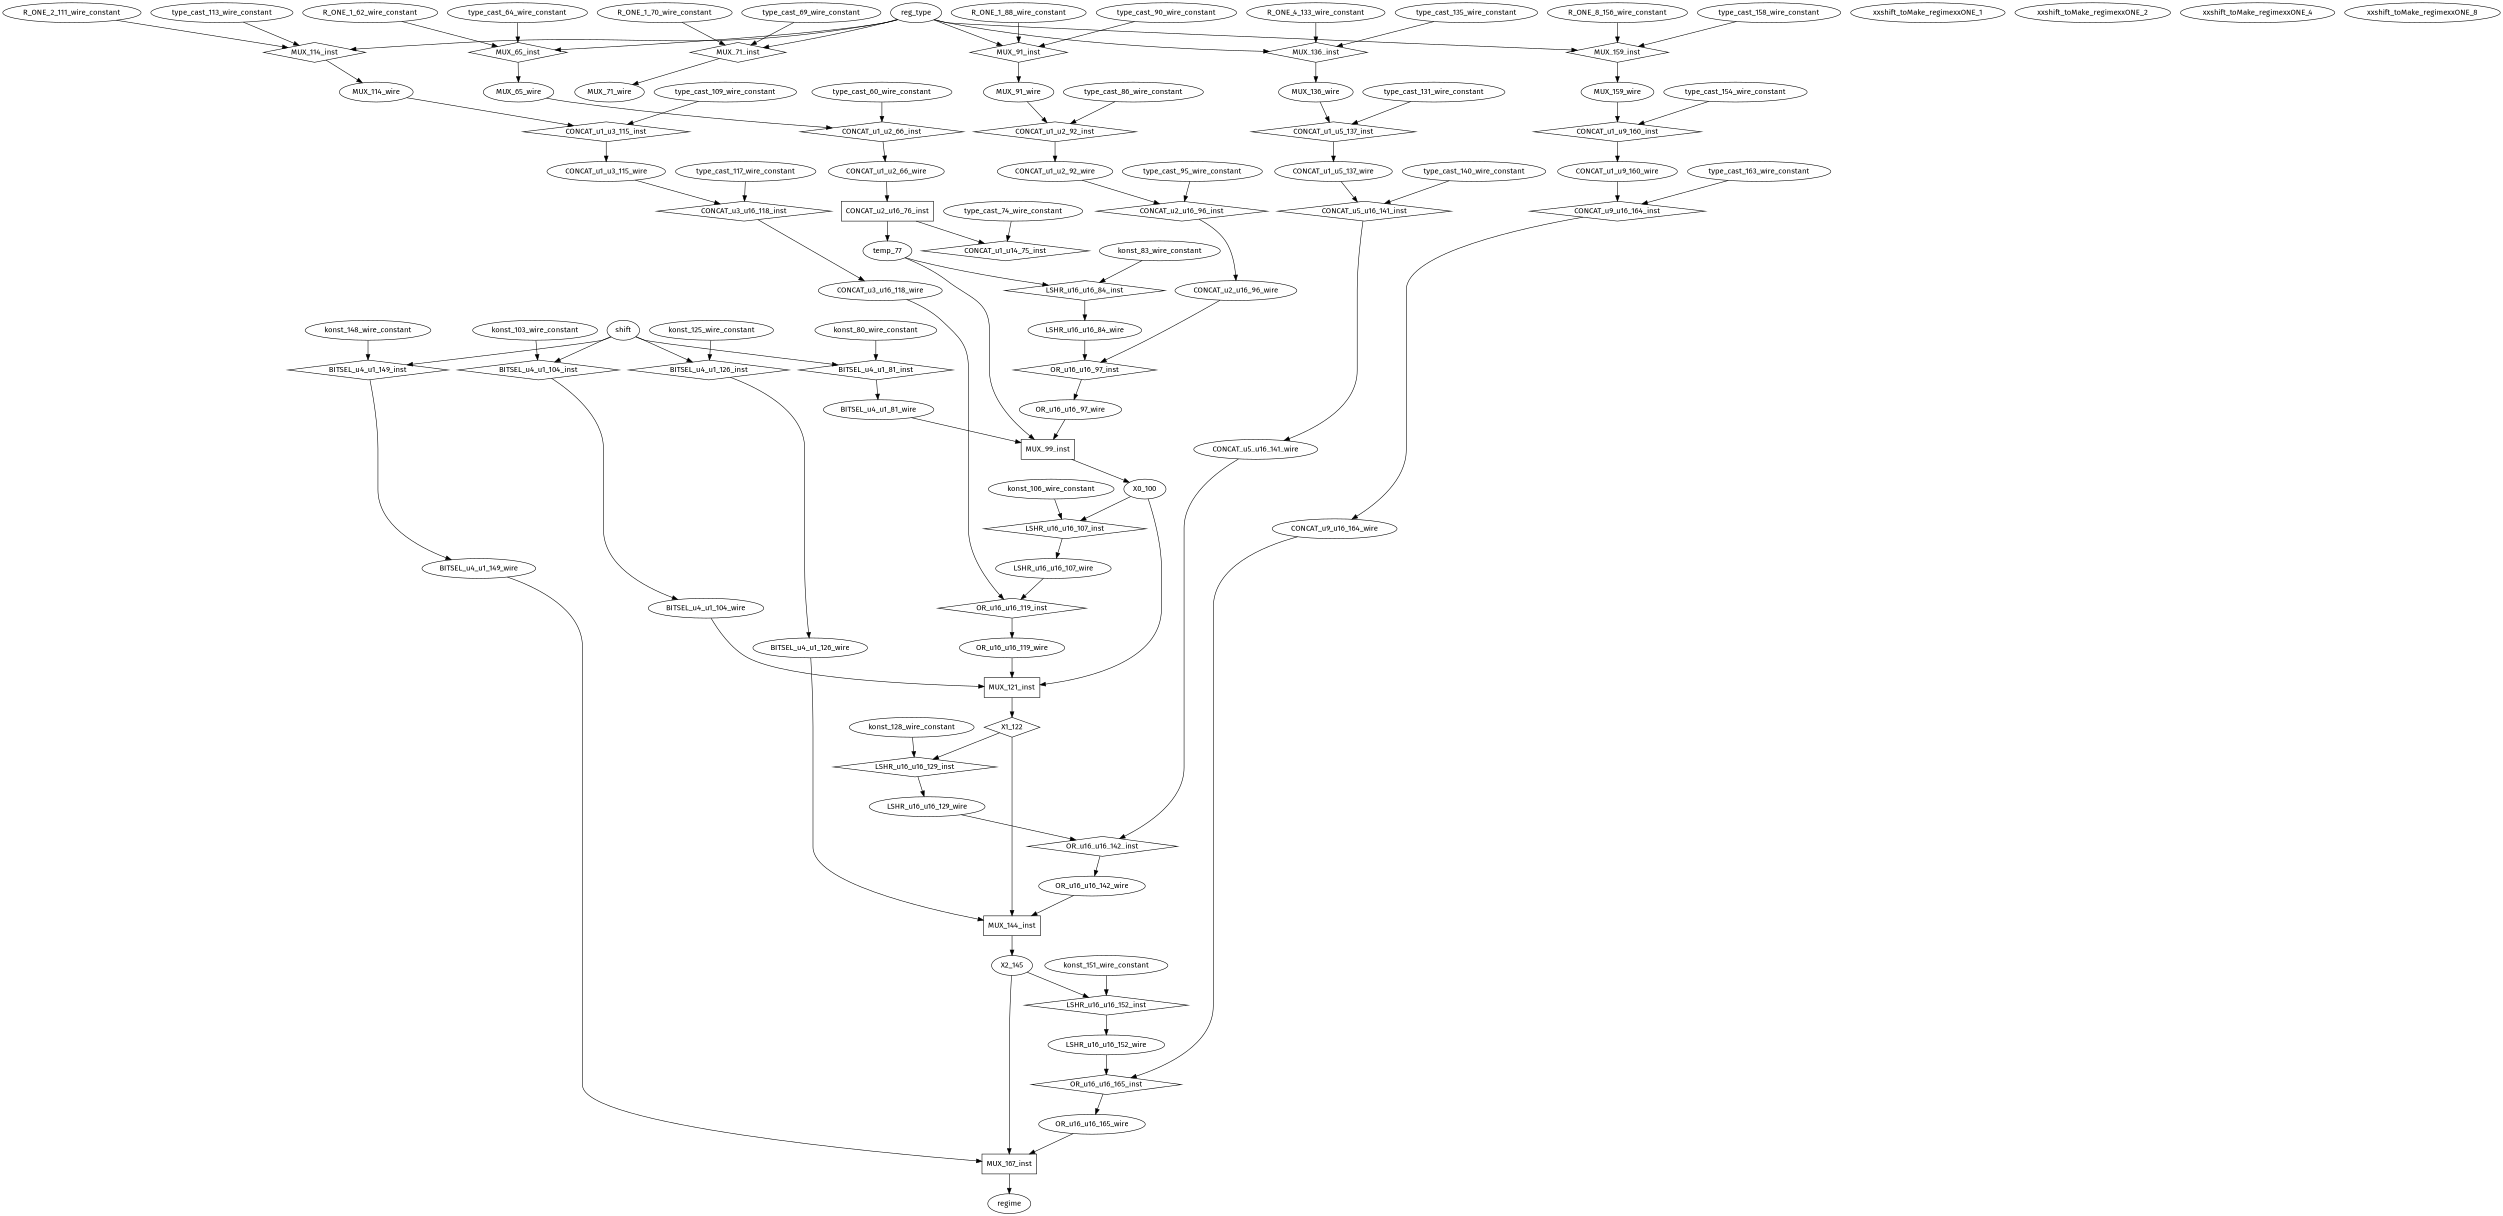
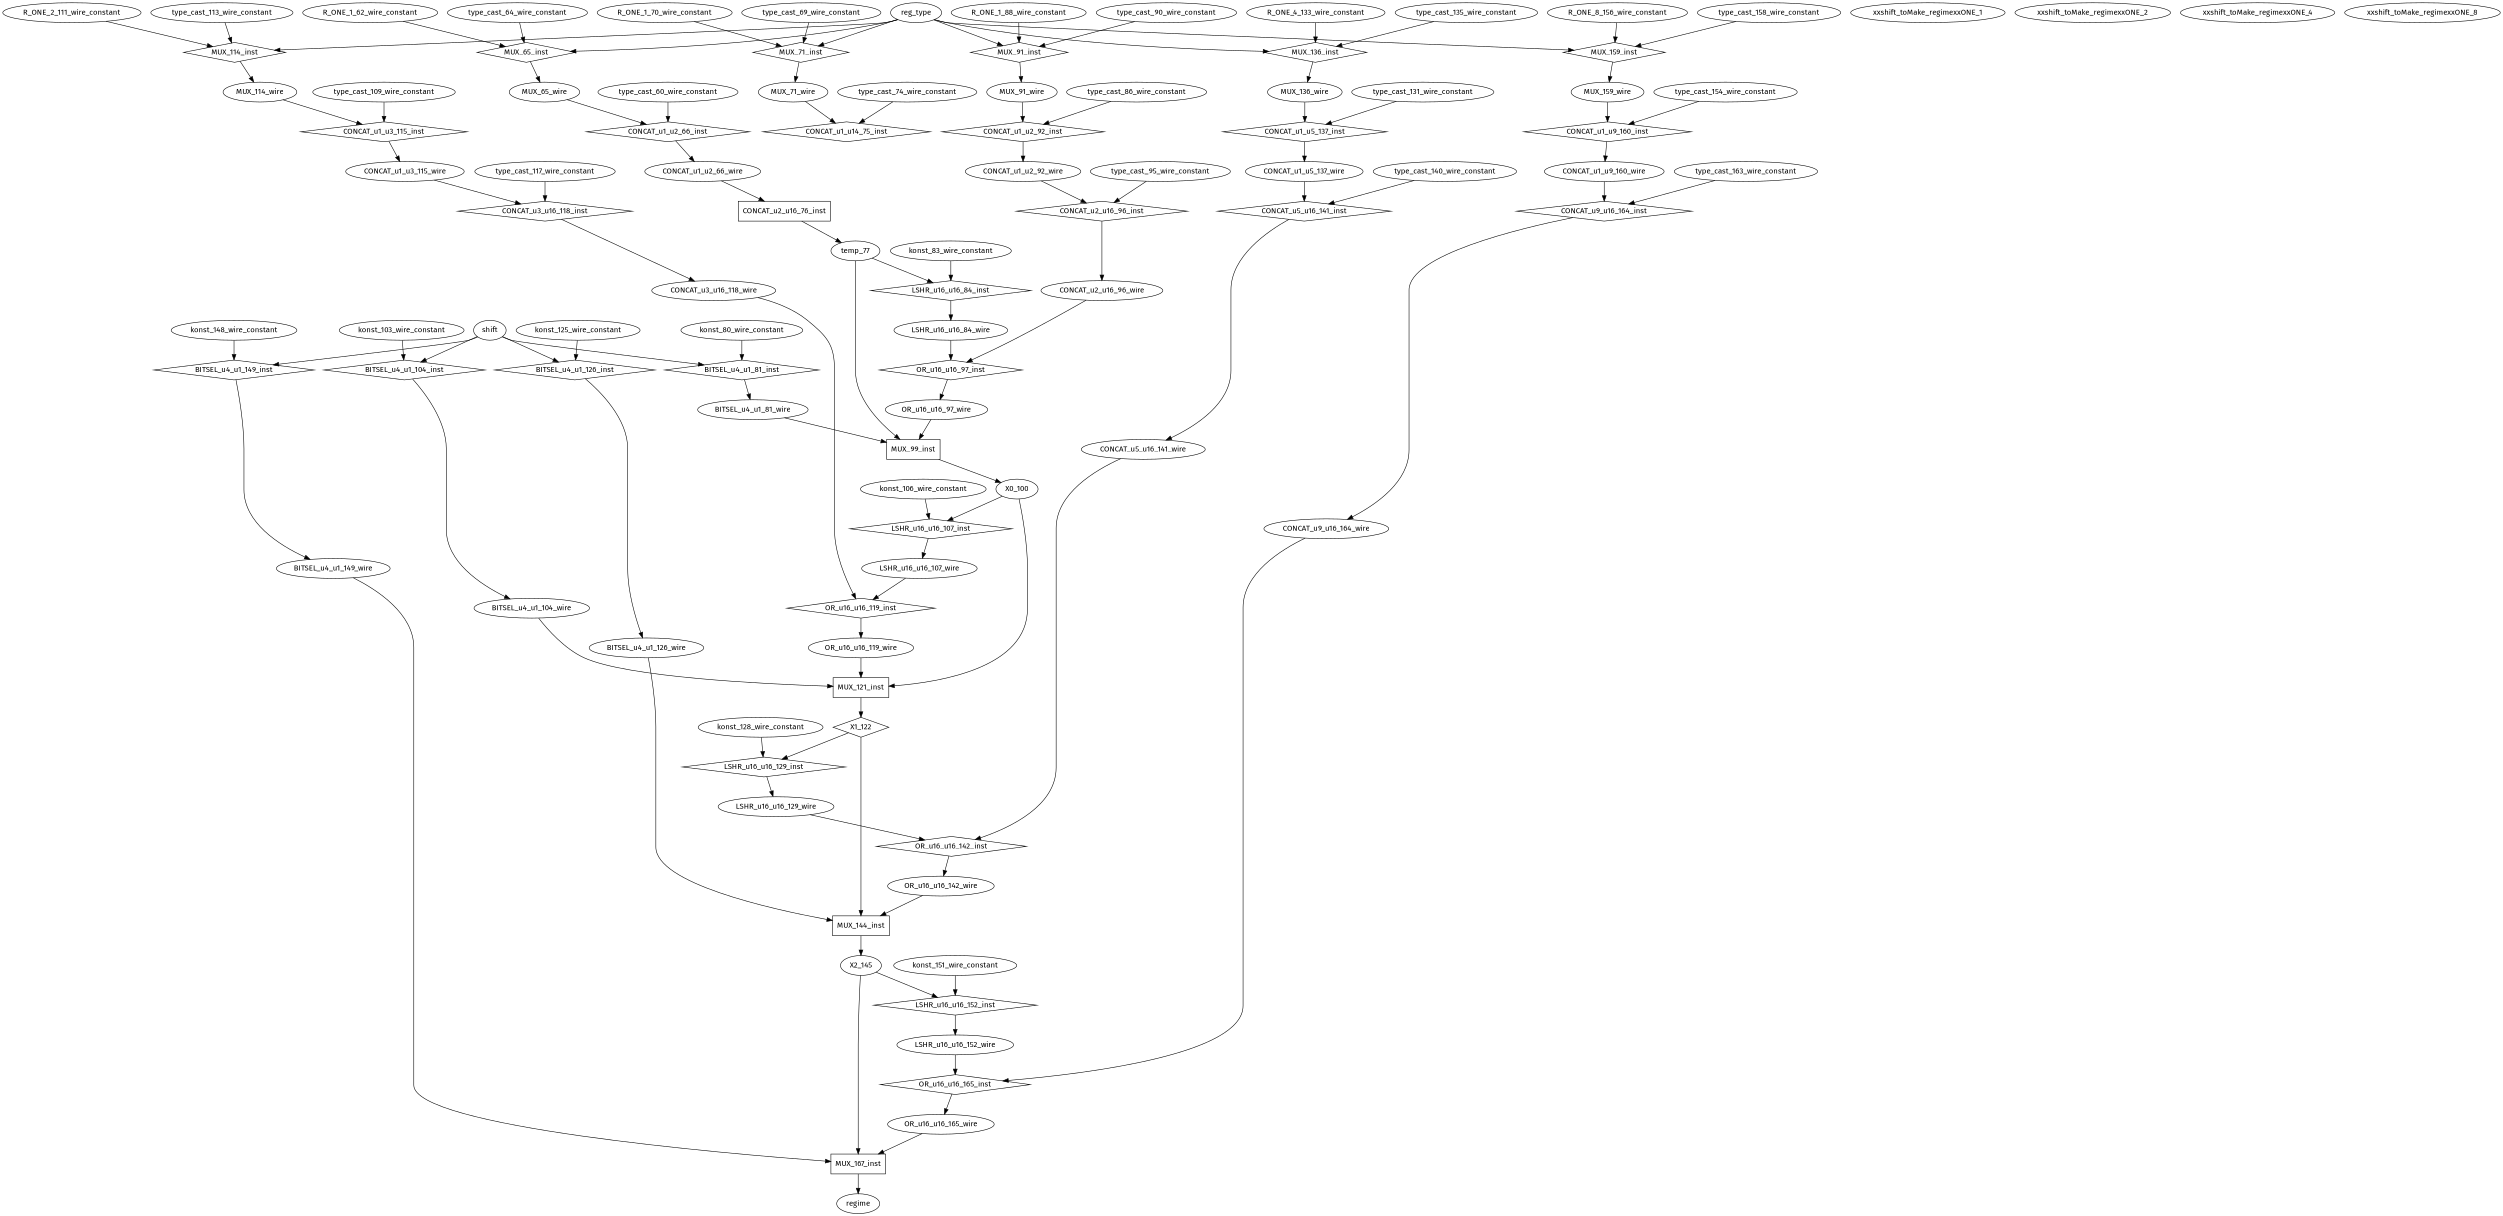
(948, 231) -> (818, 111)
